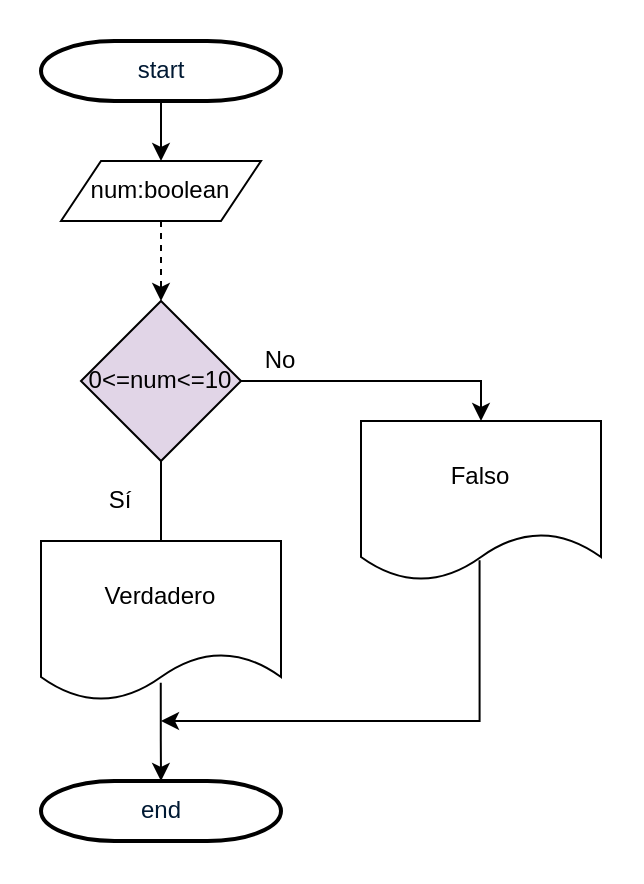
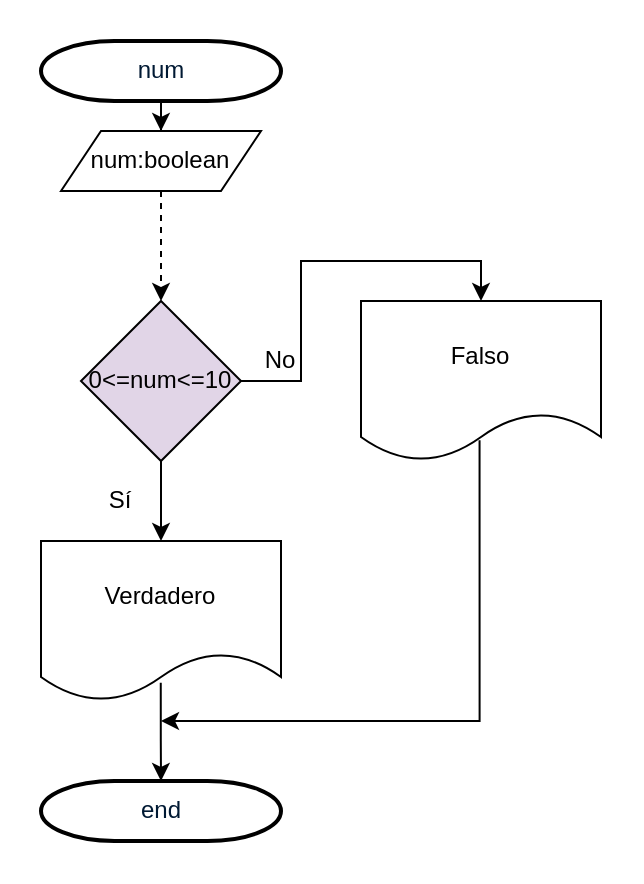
(162, 71) -> (162, 71)
(161, 191) -> (161, 161)
(481, 501) -> (481, 381)
(161, 531) -> (161, 526)
